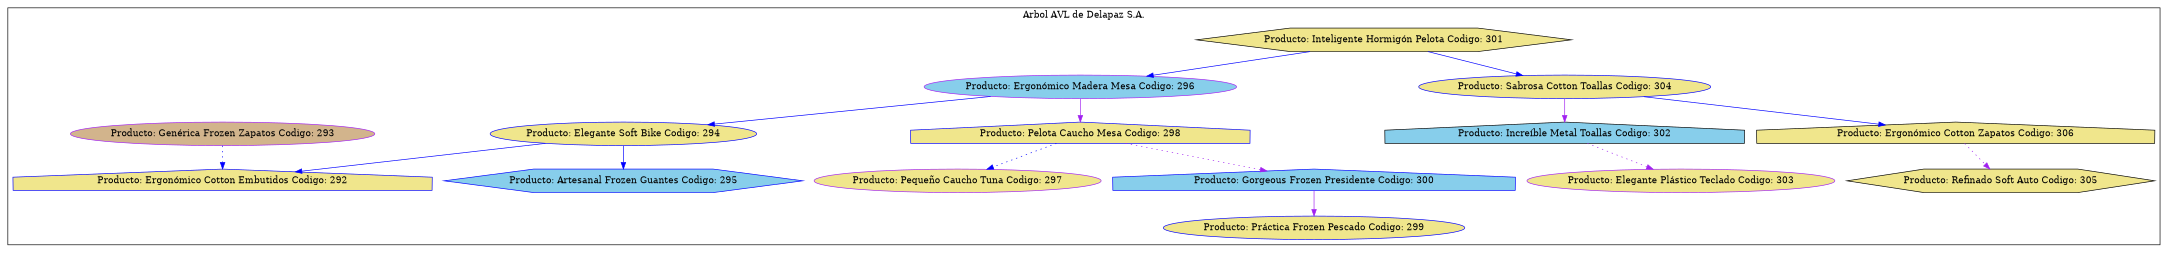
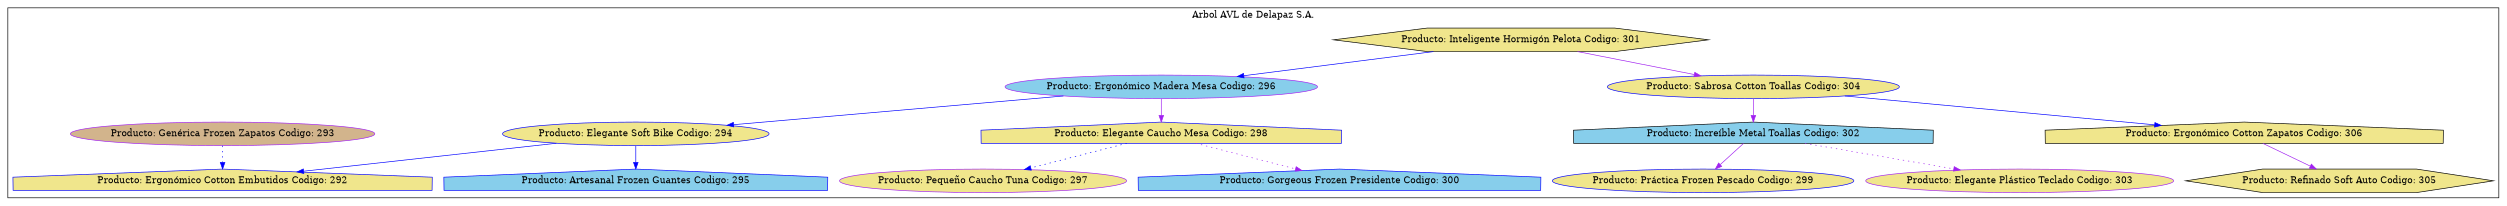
(1472, 63) -> (1636, 63)
(1080, 134) -> (1161, 134)
(1975, 154) -> (2287, 155)
(623, 181) -> (636, 181)
(1314, 200) -> (1732, 154)
